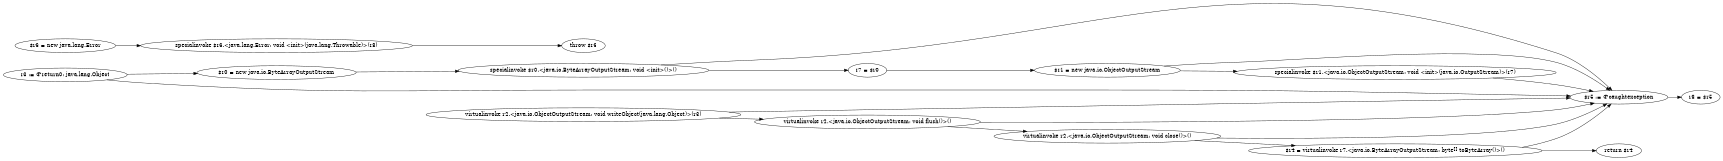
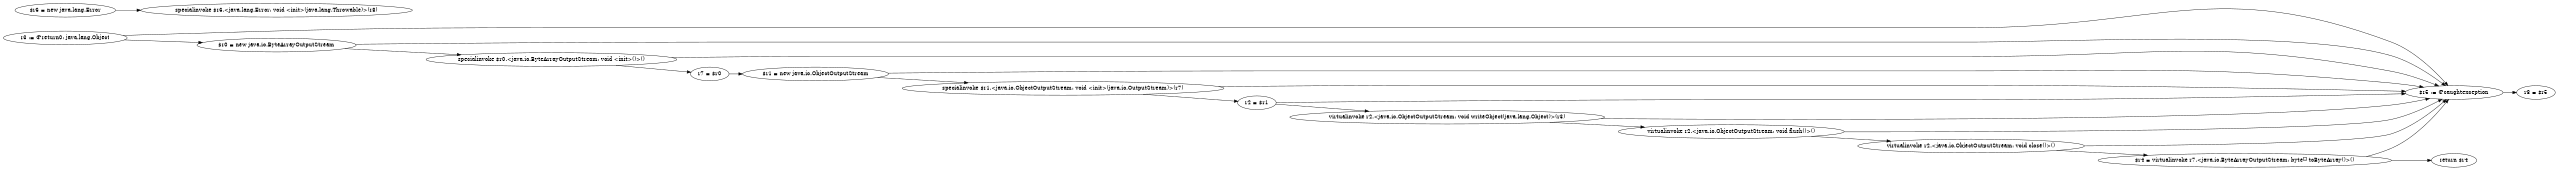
none -> (1403, 42)
(583, 46) -> none
none -> (1257, 103)
